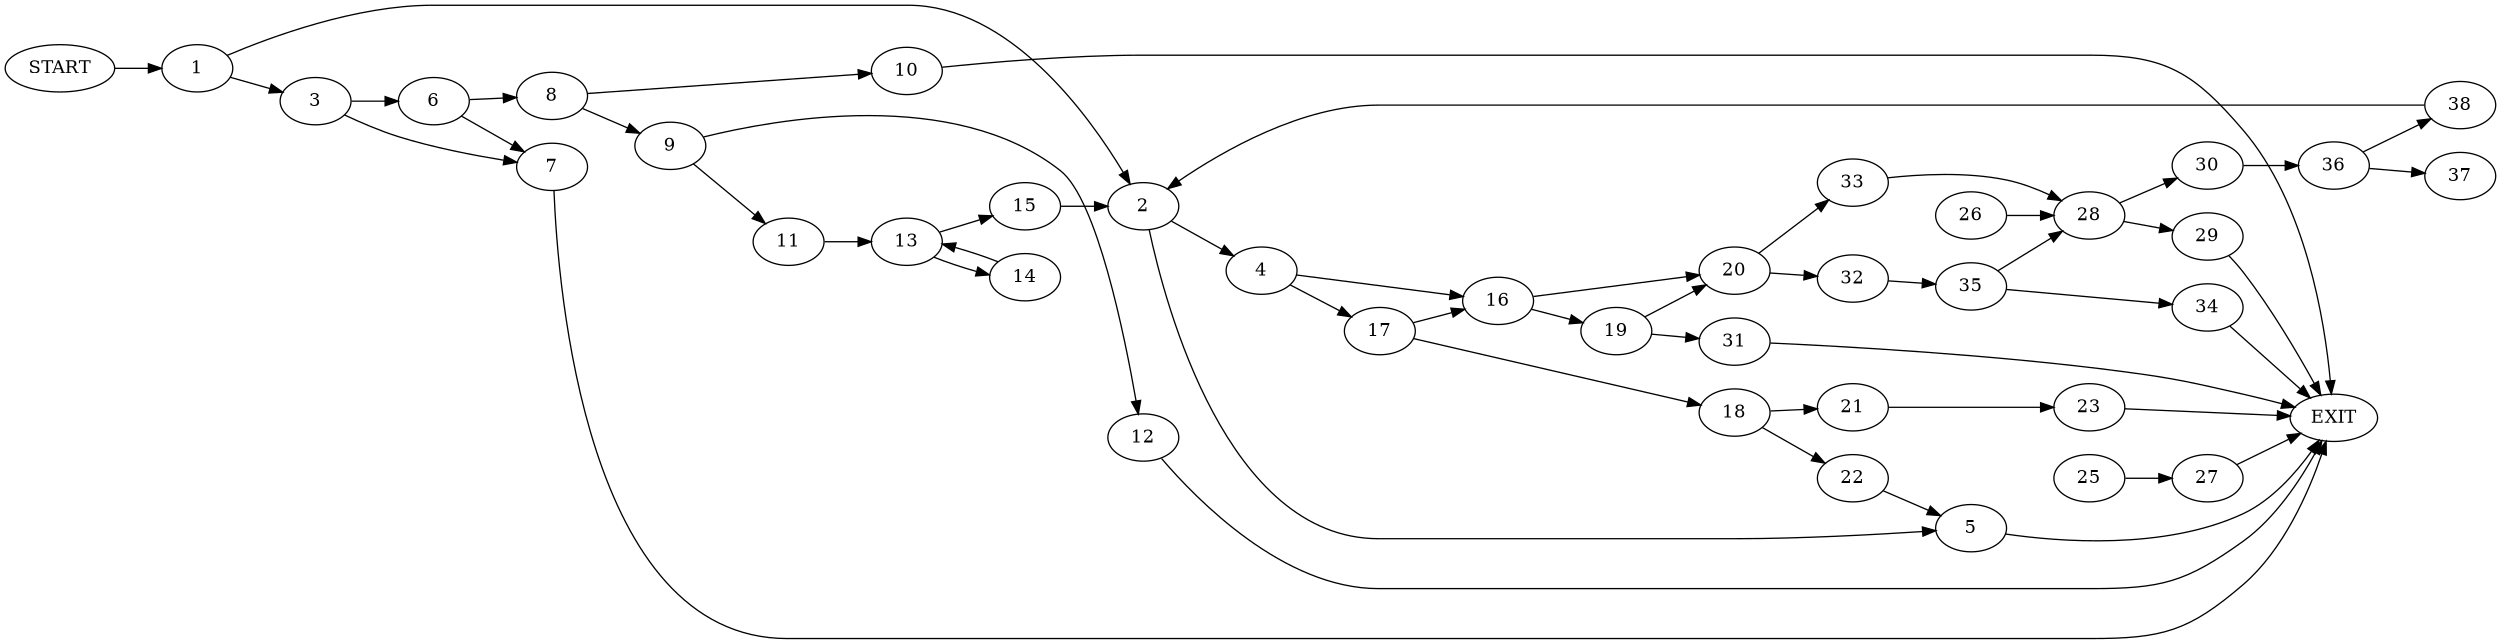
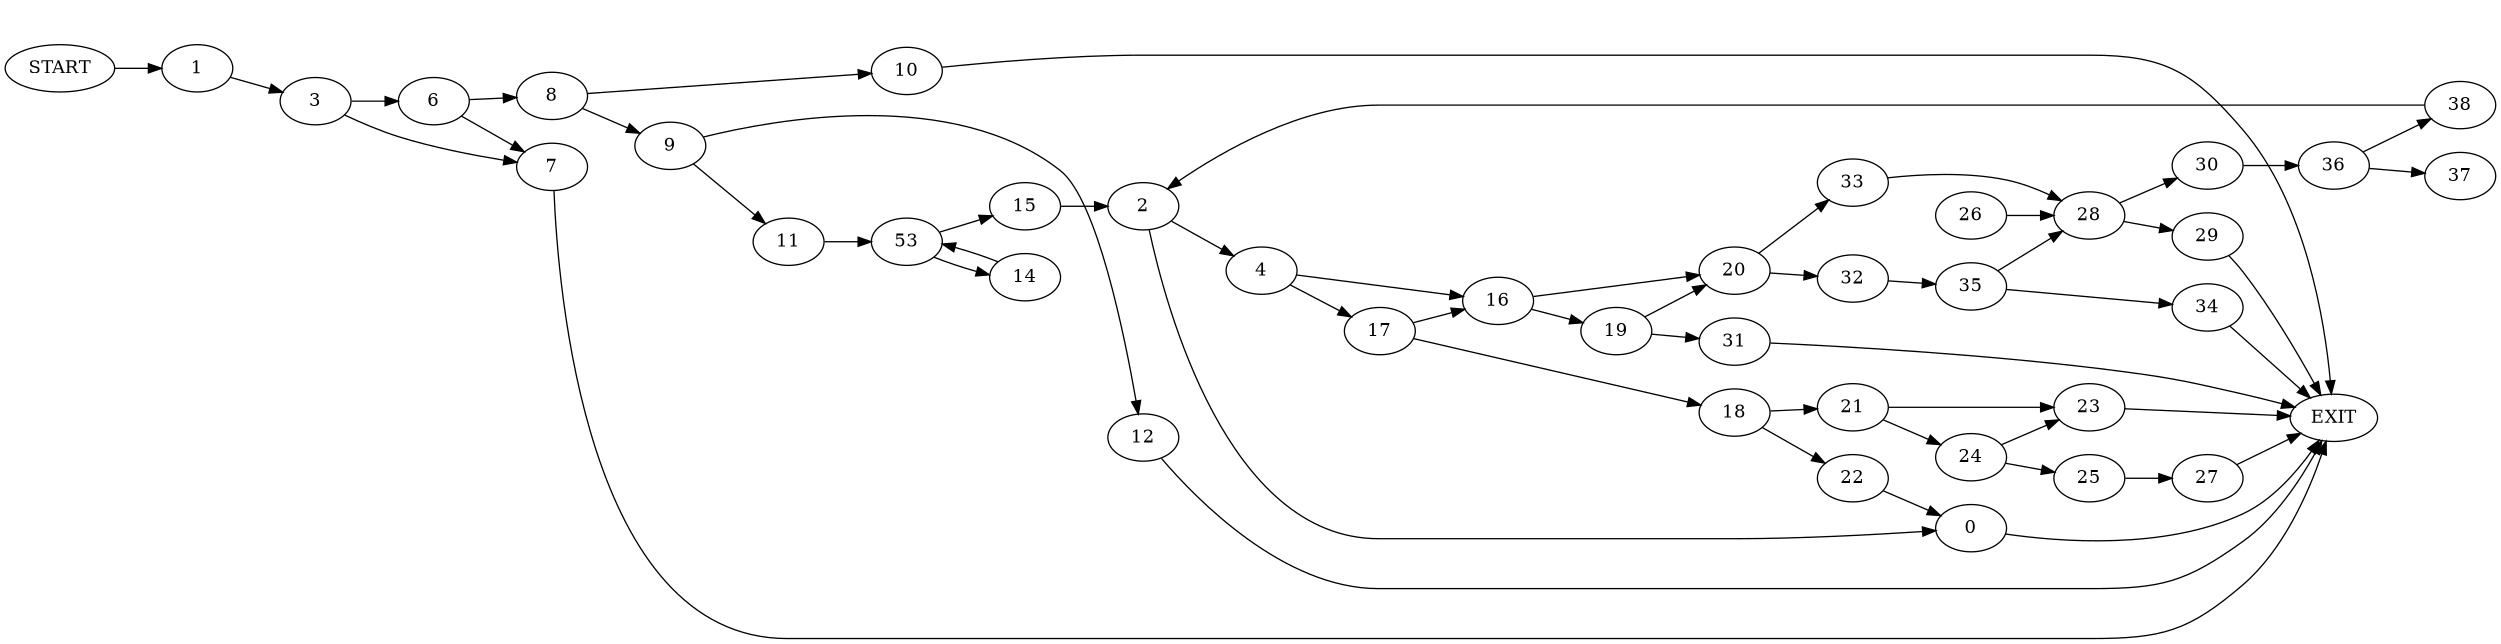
(706, 5) -> none
(907, 242) -> (907, 242)
none -> (1971, 457)
(1971, 528) -> (1971, 528)
